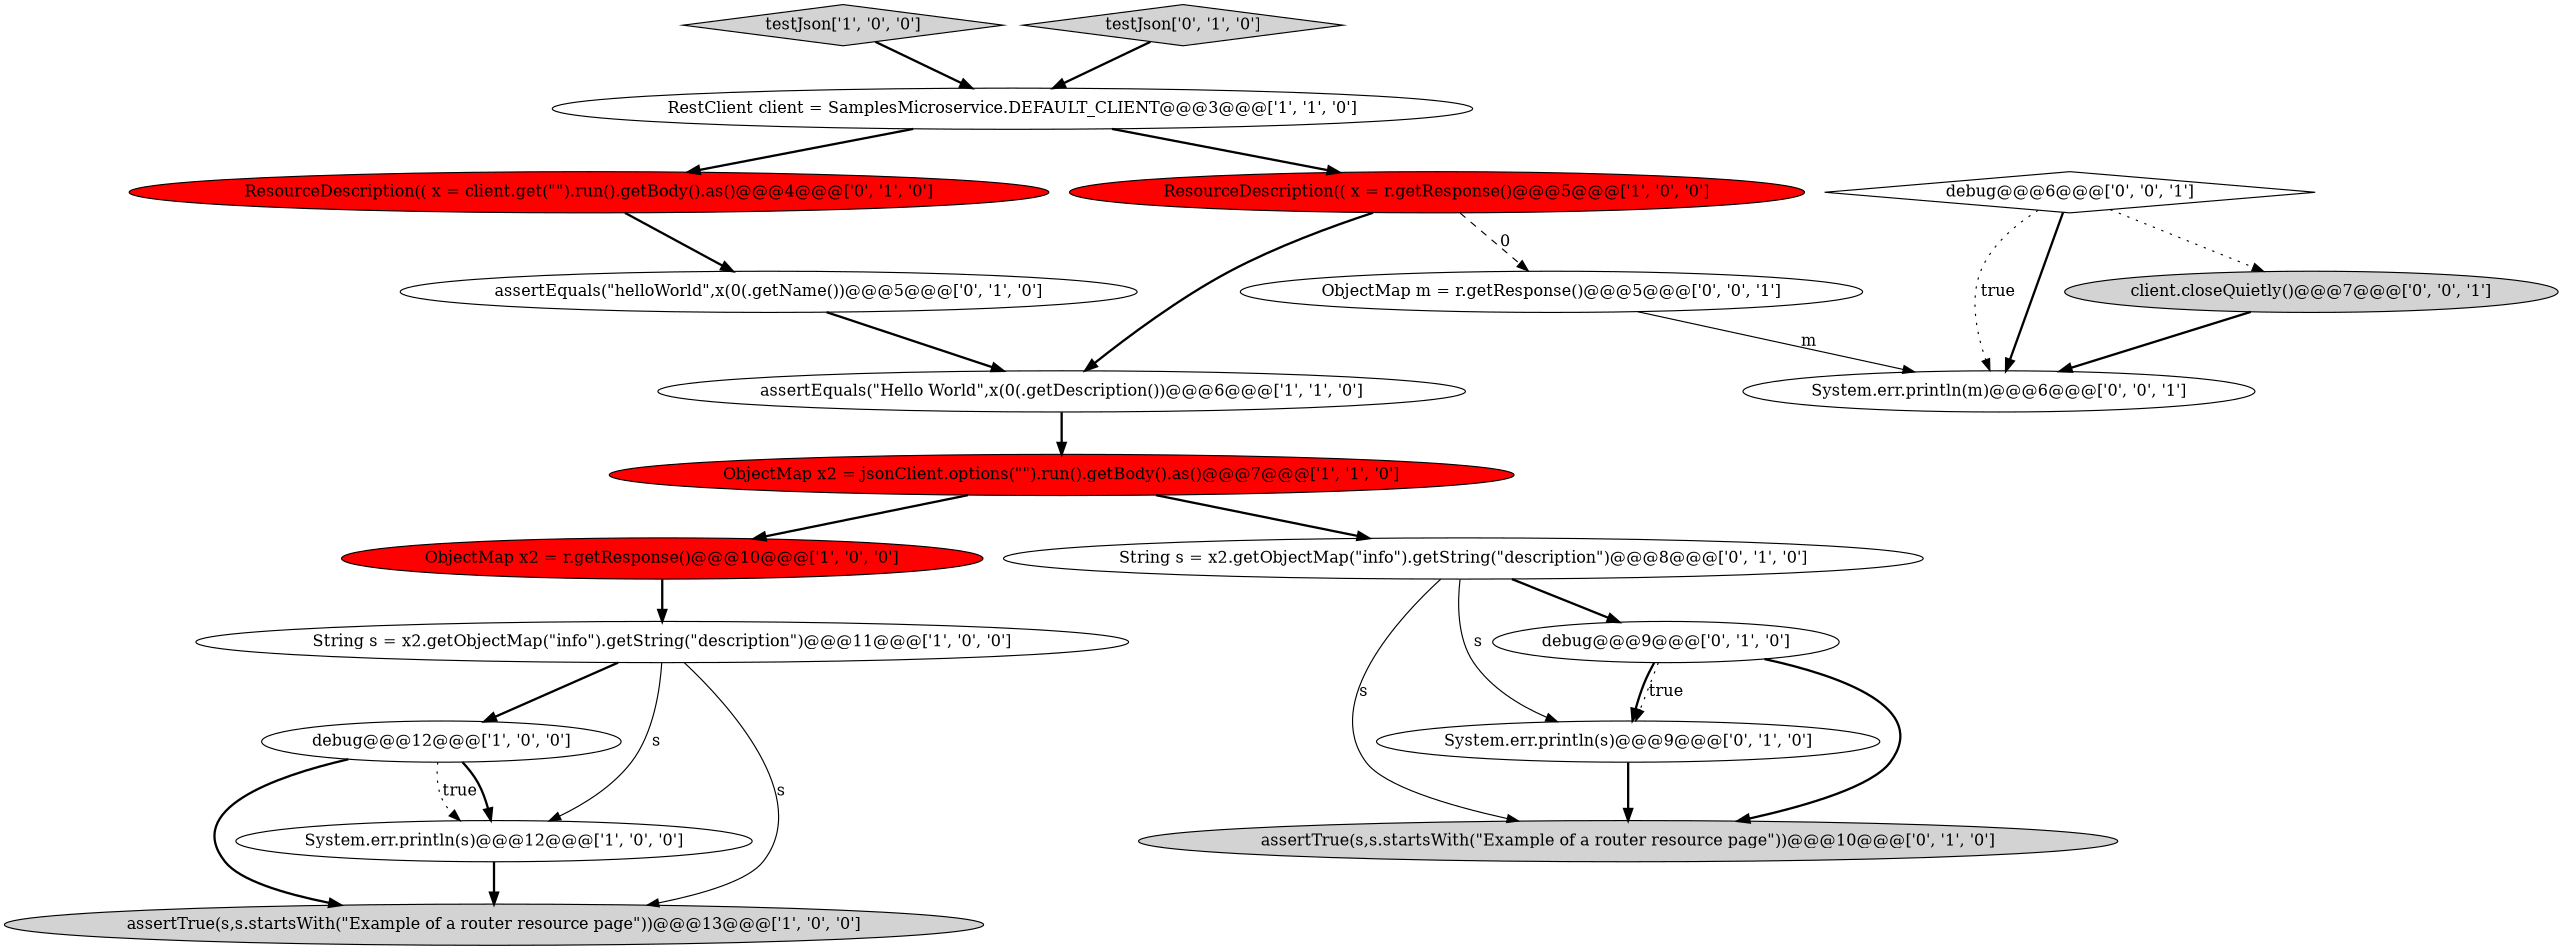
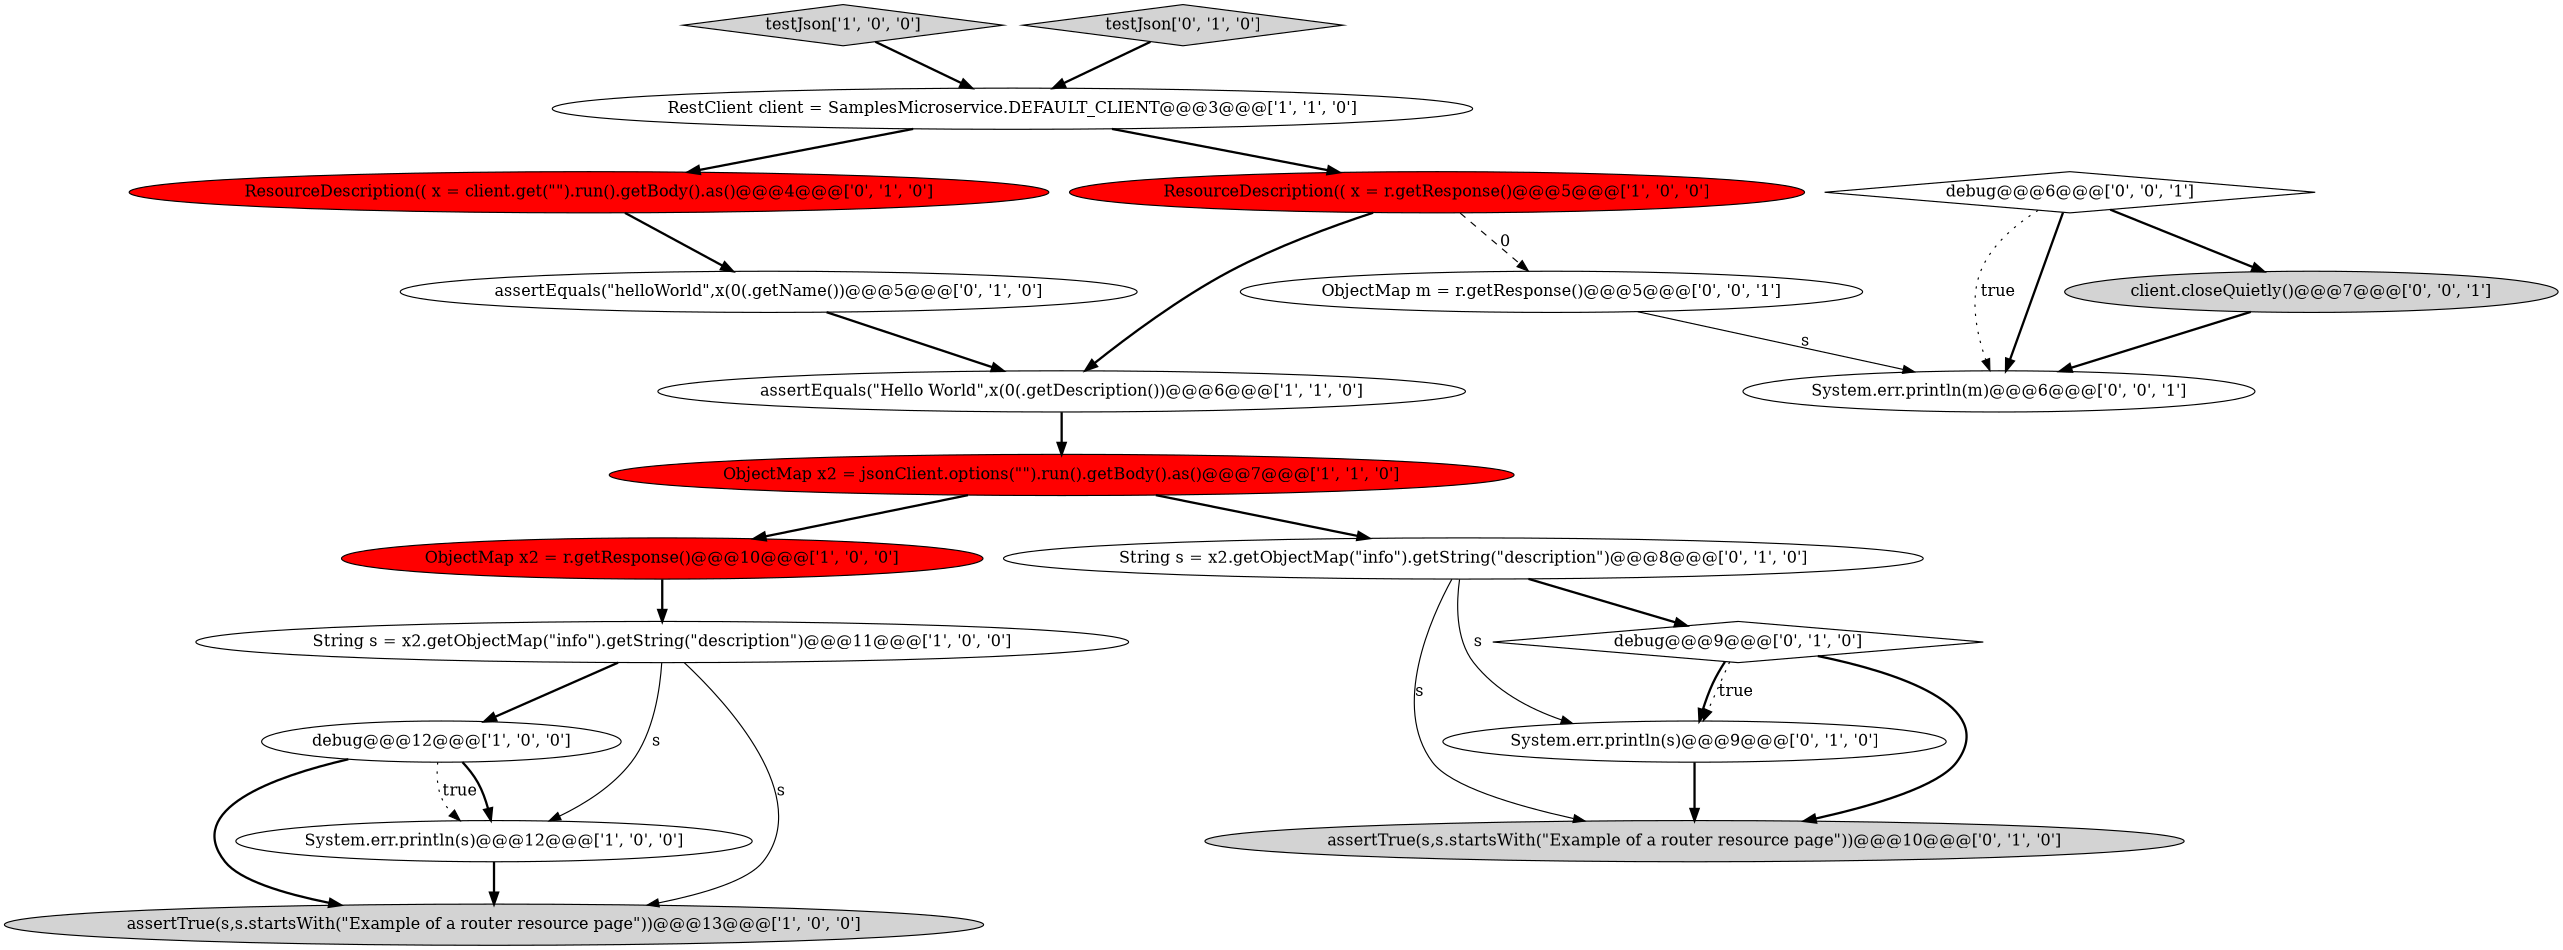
(2182, 238) -> (2182, 238)
(1809, 342) -> (1806, 342)
(1666, 642) -> (1738, 642)
